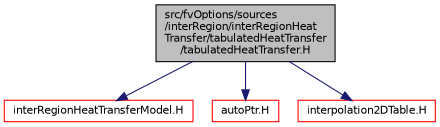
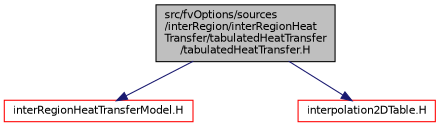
(246, 111) -> none
